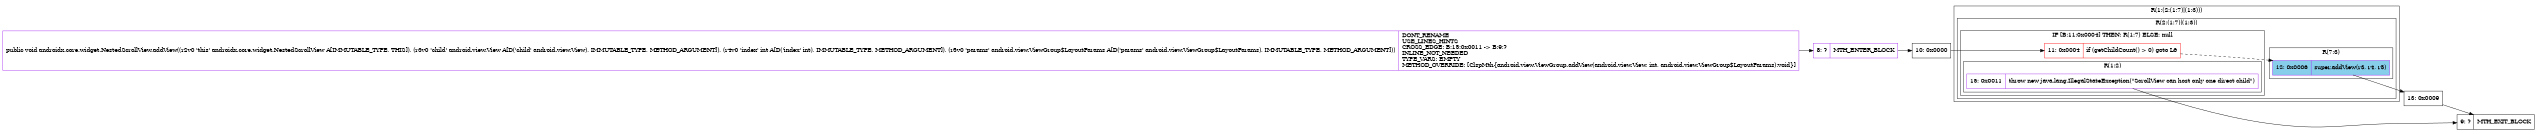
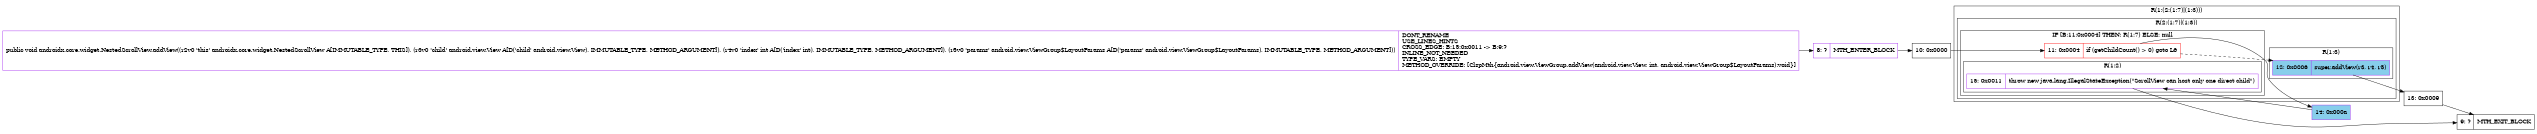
(2331, 52) -> (2331, 52)
none -> (2331, 112)
